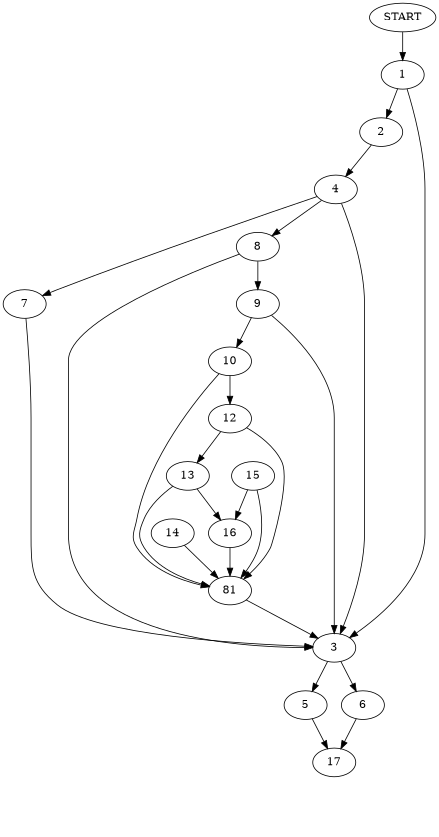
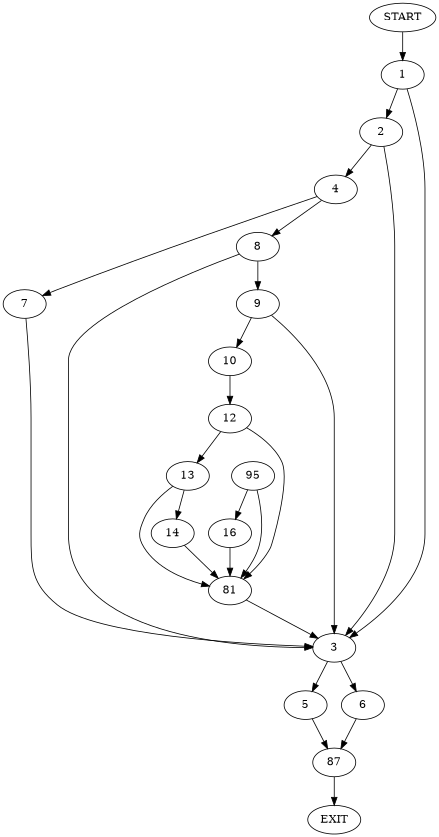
(364, 415) -> (395, 393)
(253, 476) -> (253, 476)
(146, 489) -> none
(206, 501) -> (181, 501)
(334, 762) -> (334, 762)
none -> (334, 820)
